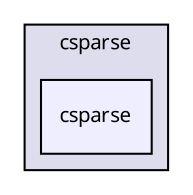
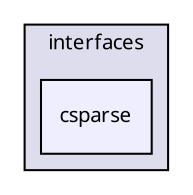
(96, 44) -> (96, 44)
